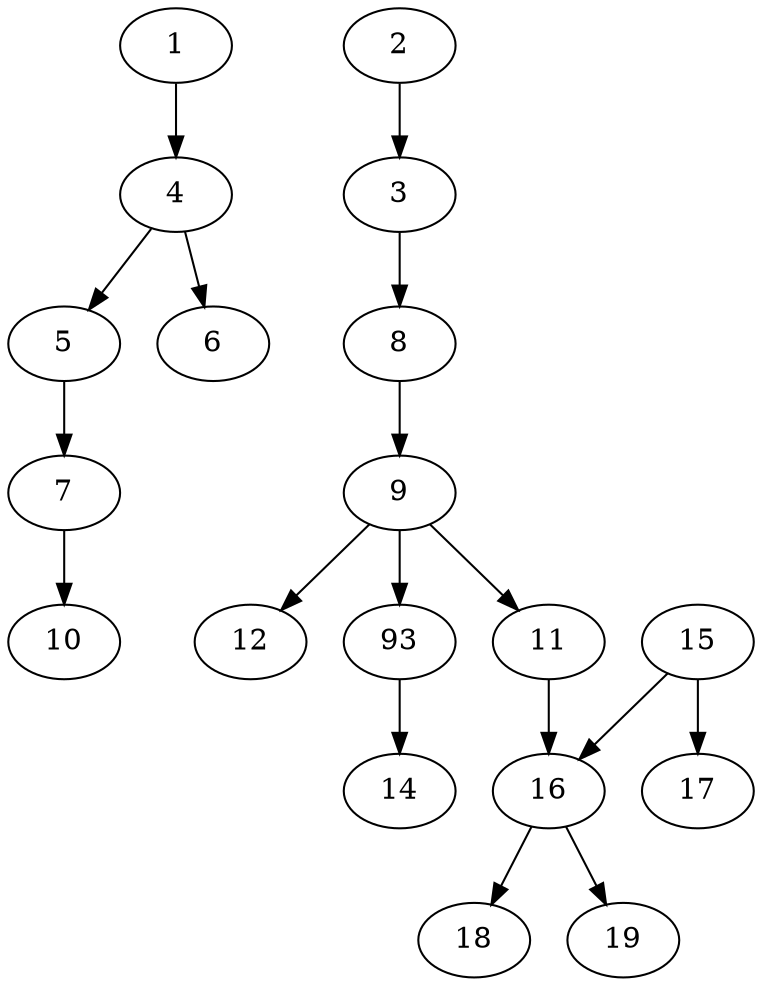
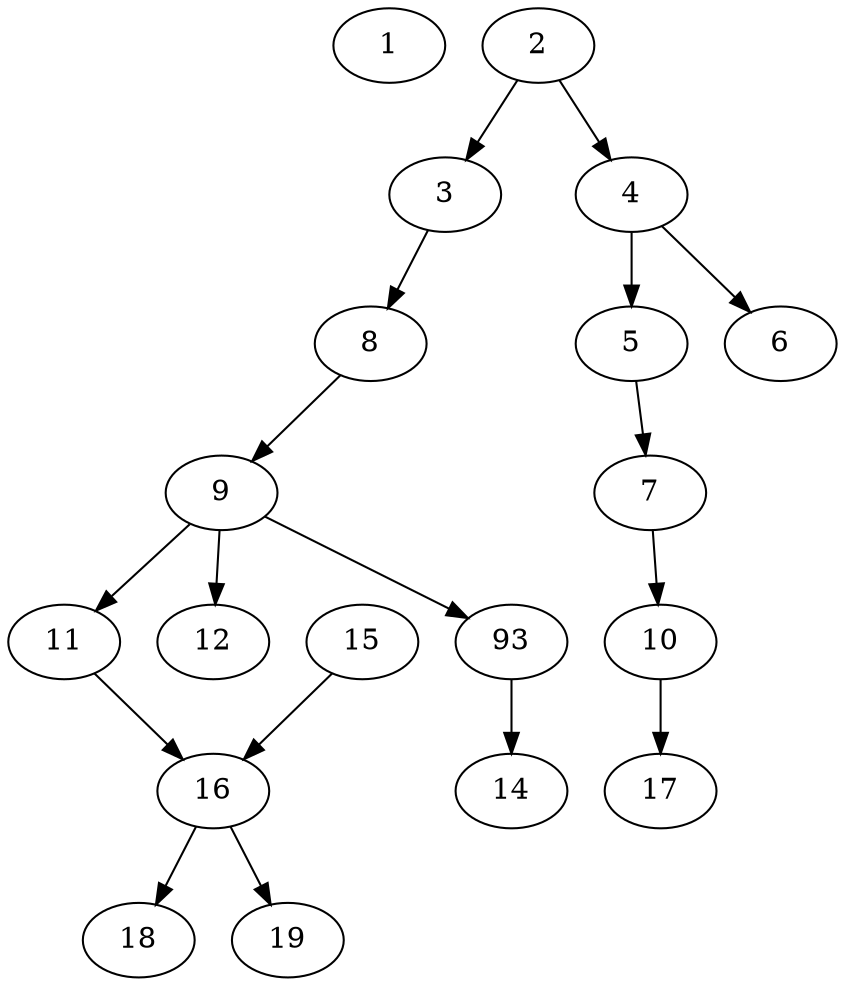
(176, 110) -> (579, 111)
(698, 706) -> (661, 706)
